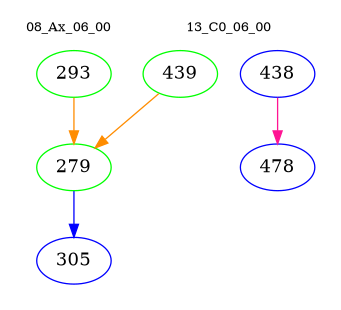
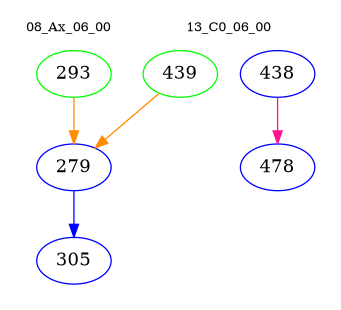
(74, 167) -> (74, 167)
